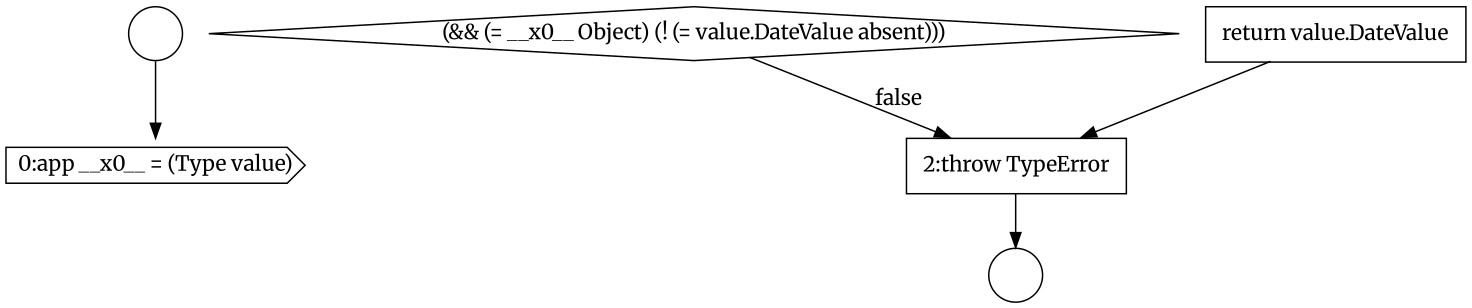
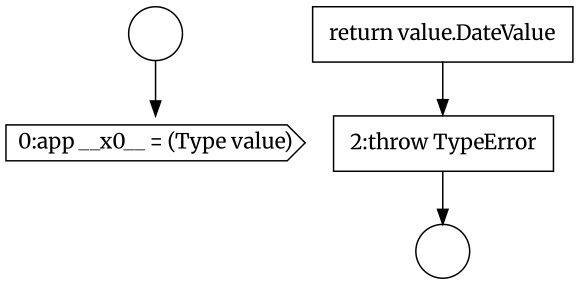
(694, 34) -> none
